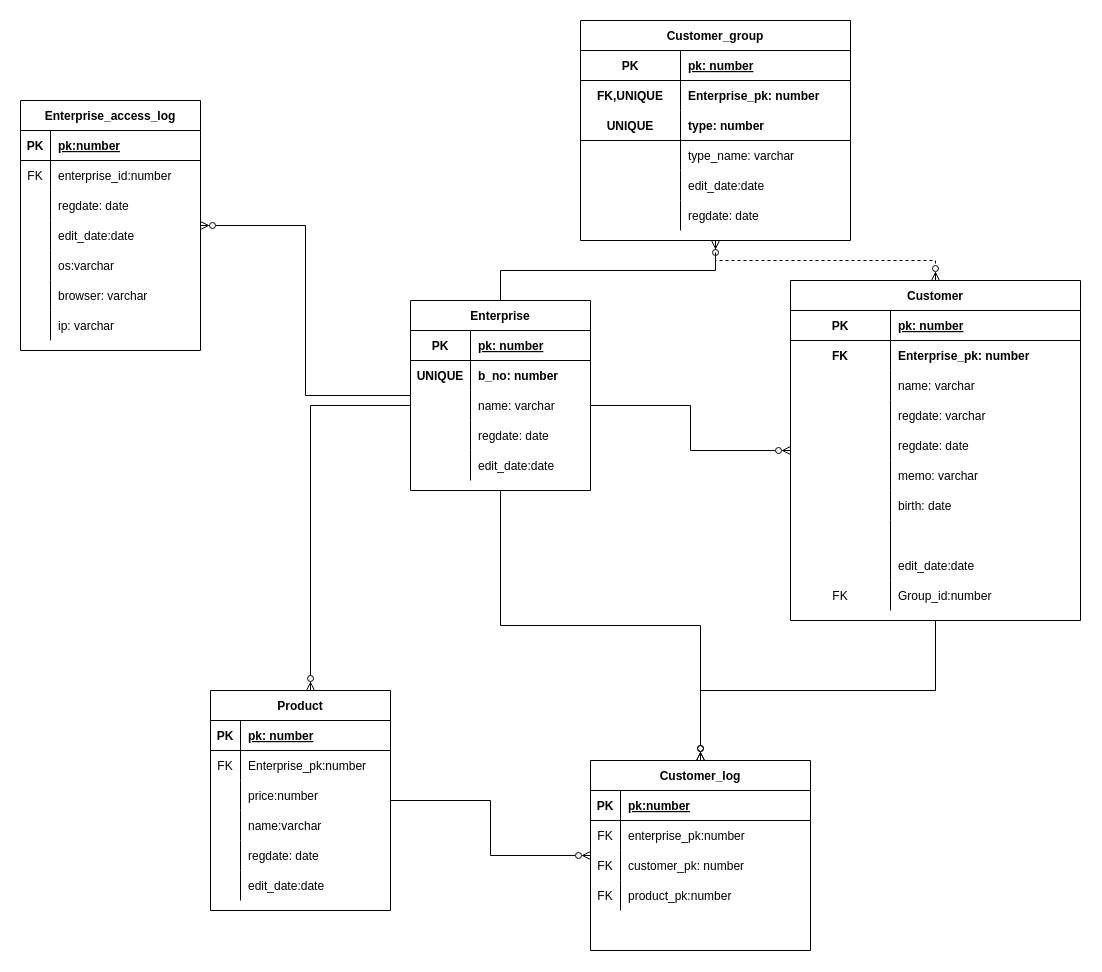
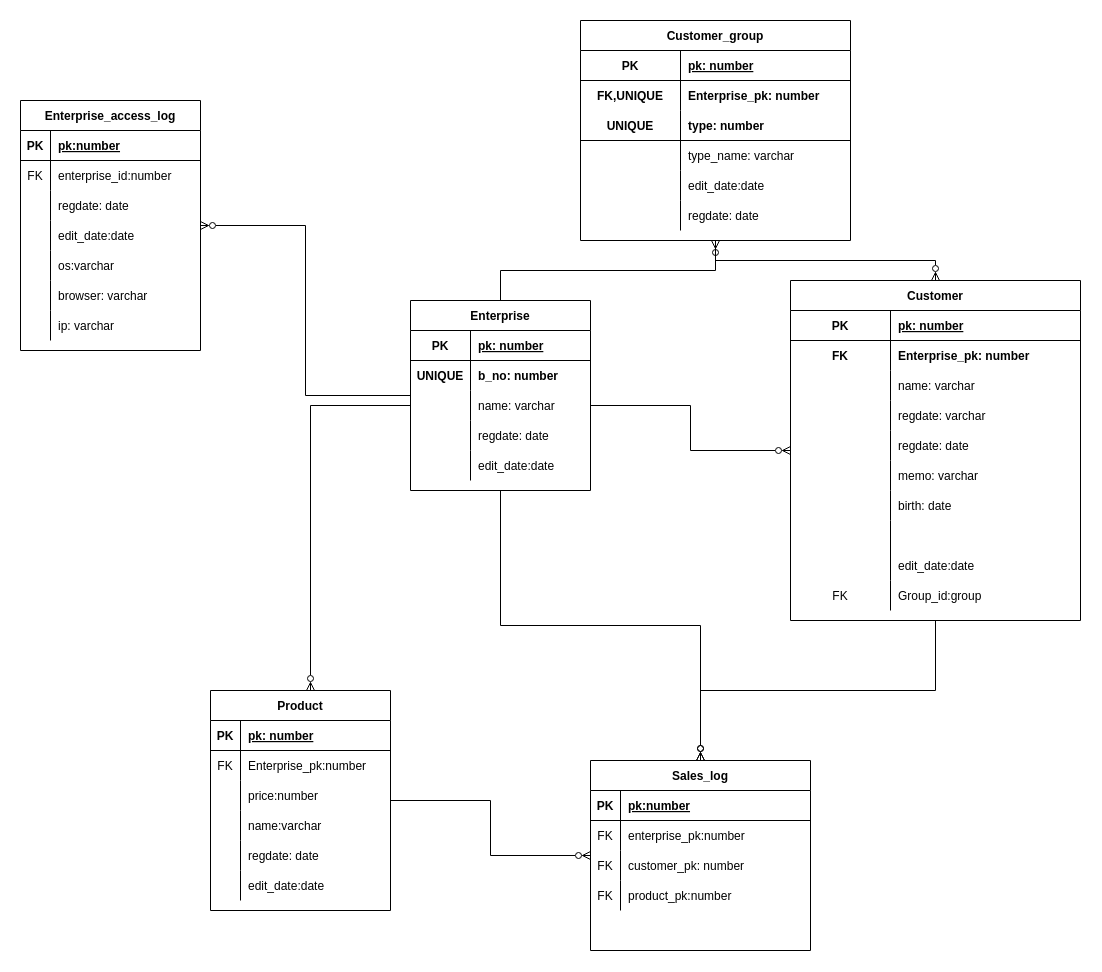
(829, 261) -> (829, 261)
(945, 596) -> (942, 596)
(700, 776) -> (700, 776)
